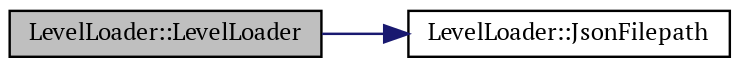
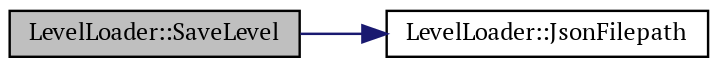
(166, 34) -> (155, 34)
